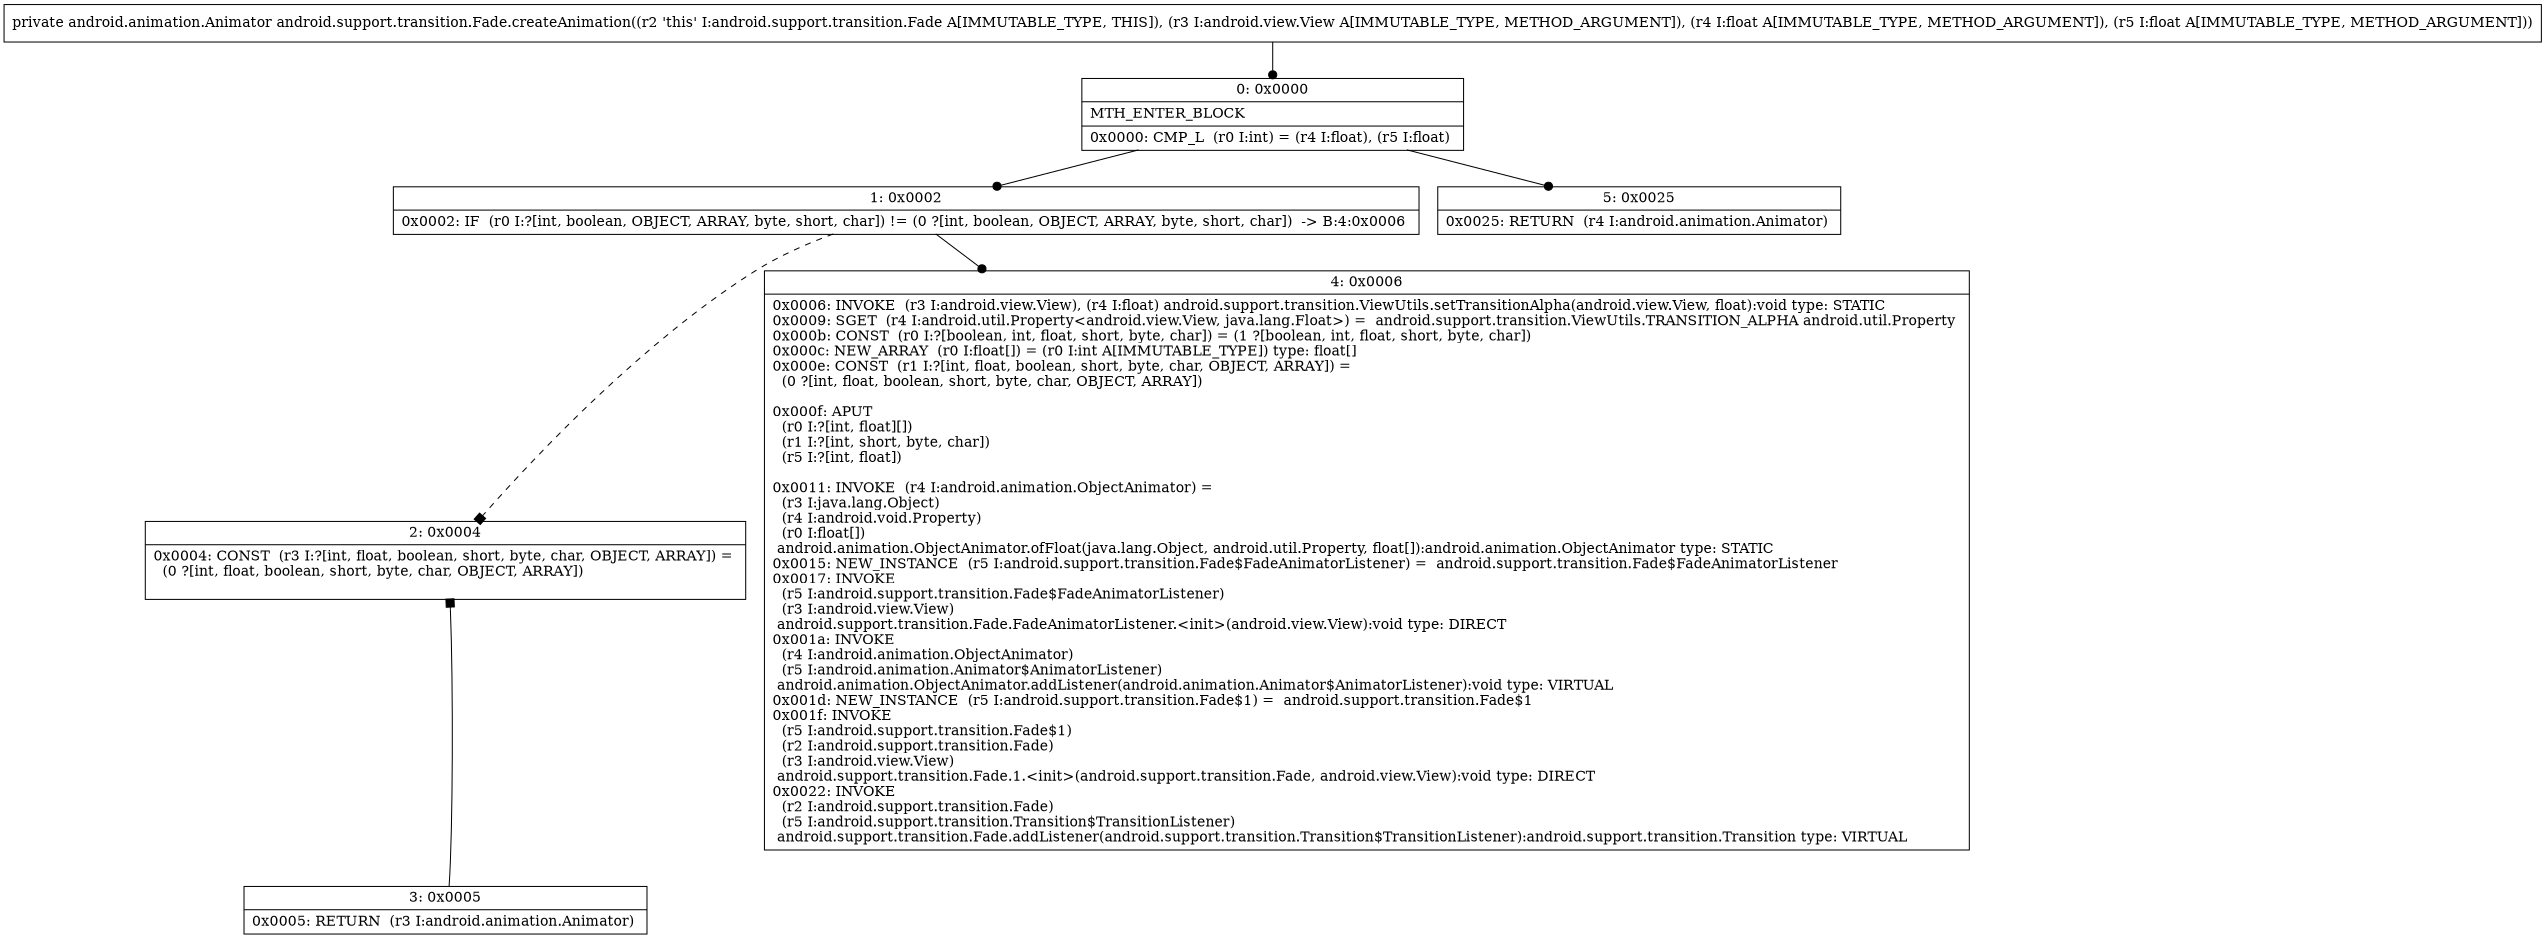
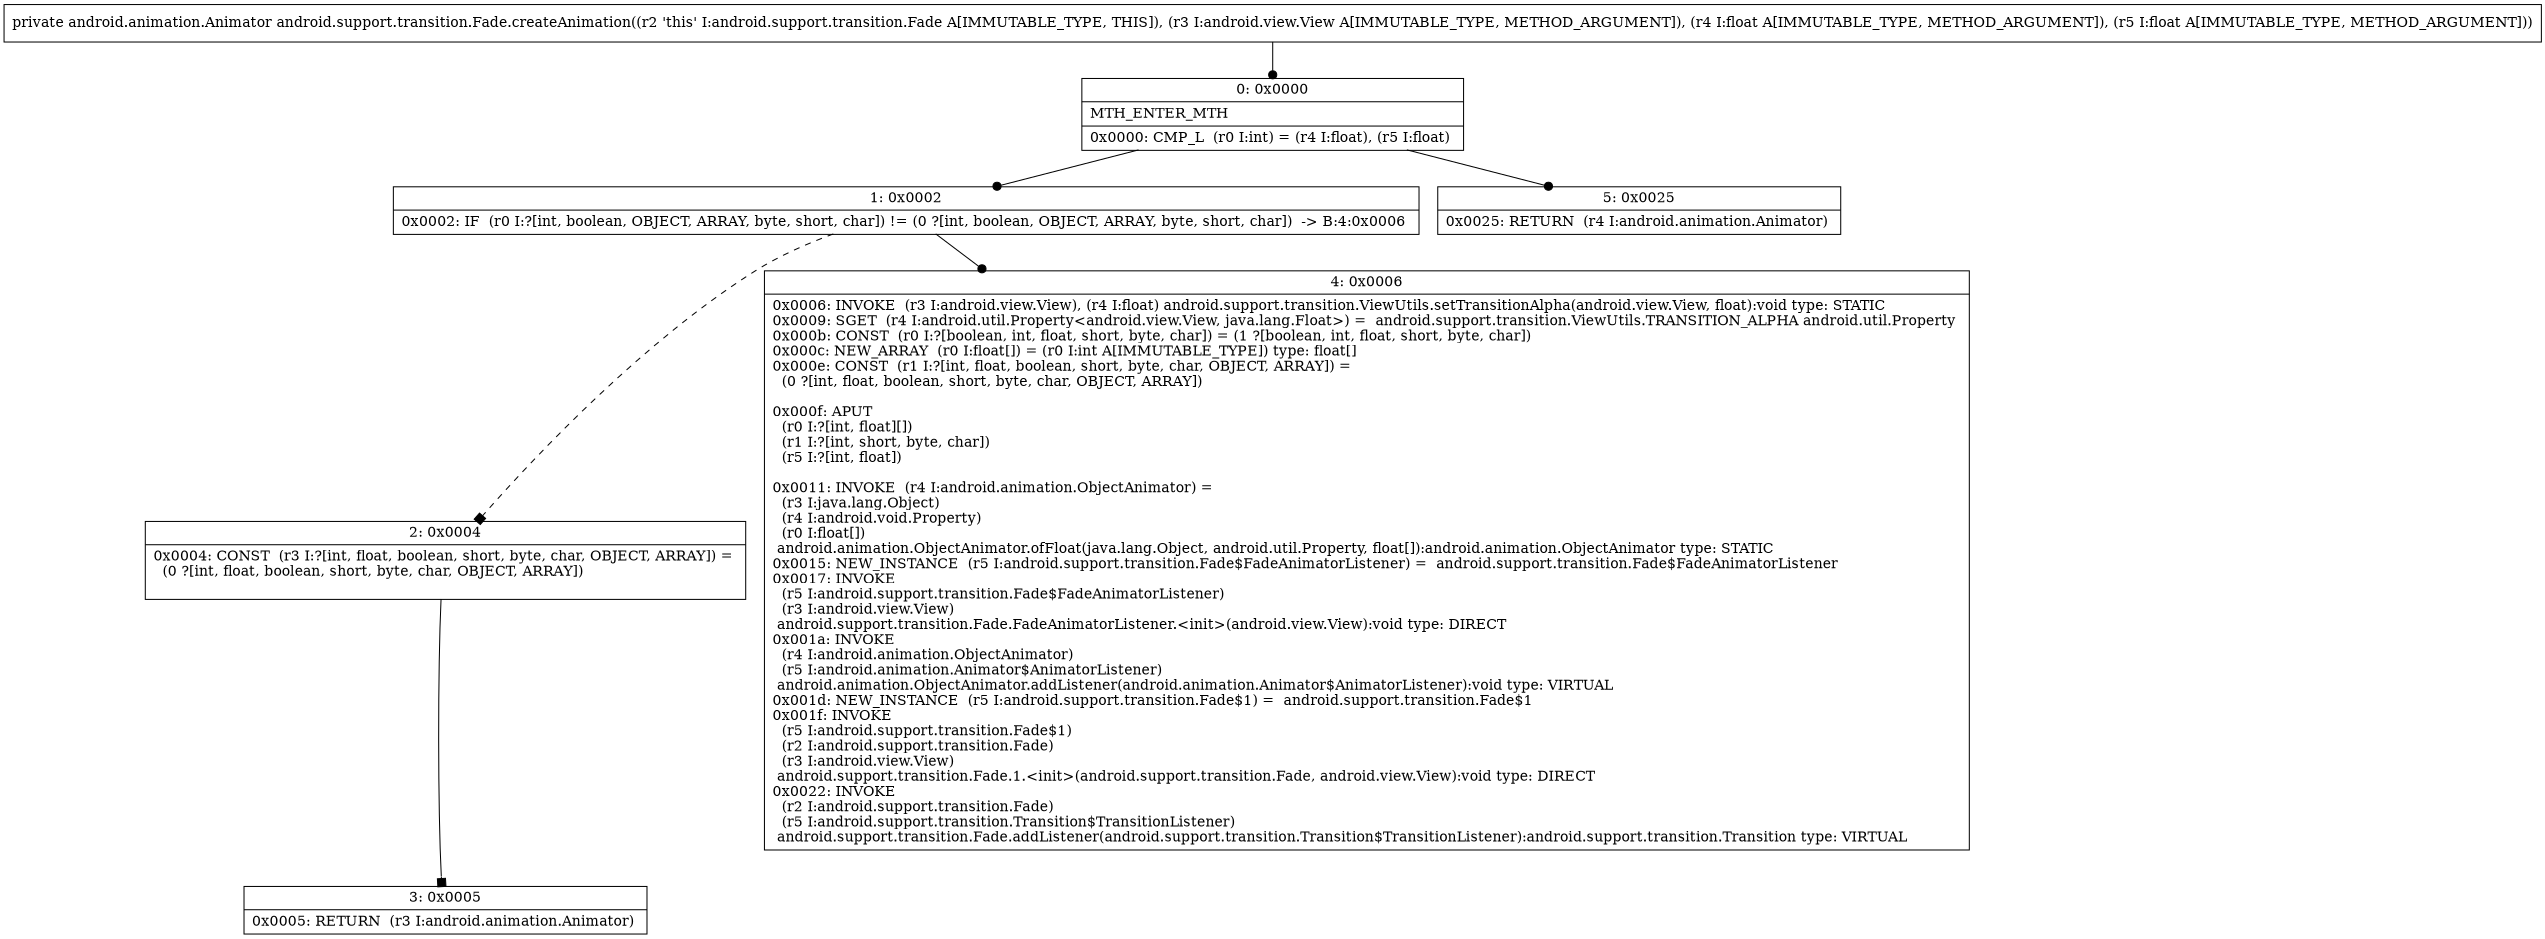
(1168, 113) -> (1159, 113)
(452, 748) -> (439, 738)
